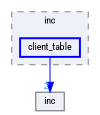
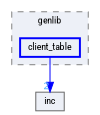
(50, 21) -> (50, 21)
